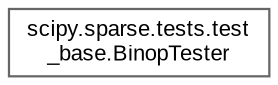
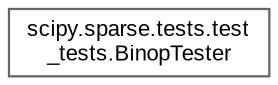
(139, 43) -> (139, 43)
